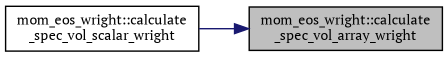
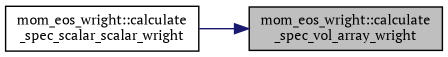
(102, 29) -> (102, 29)
